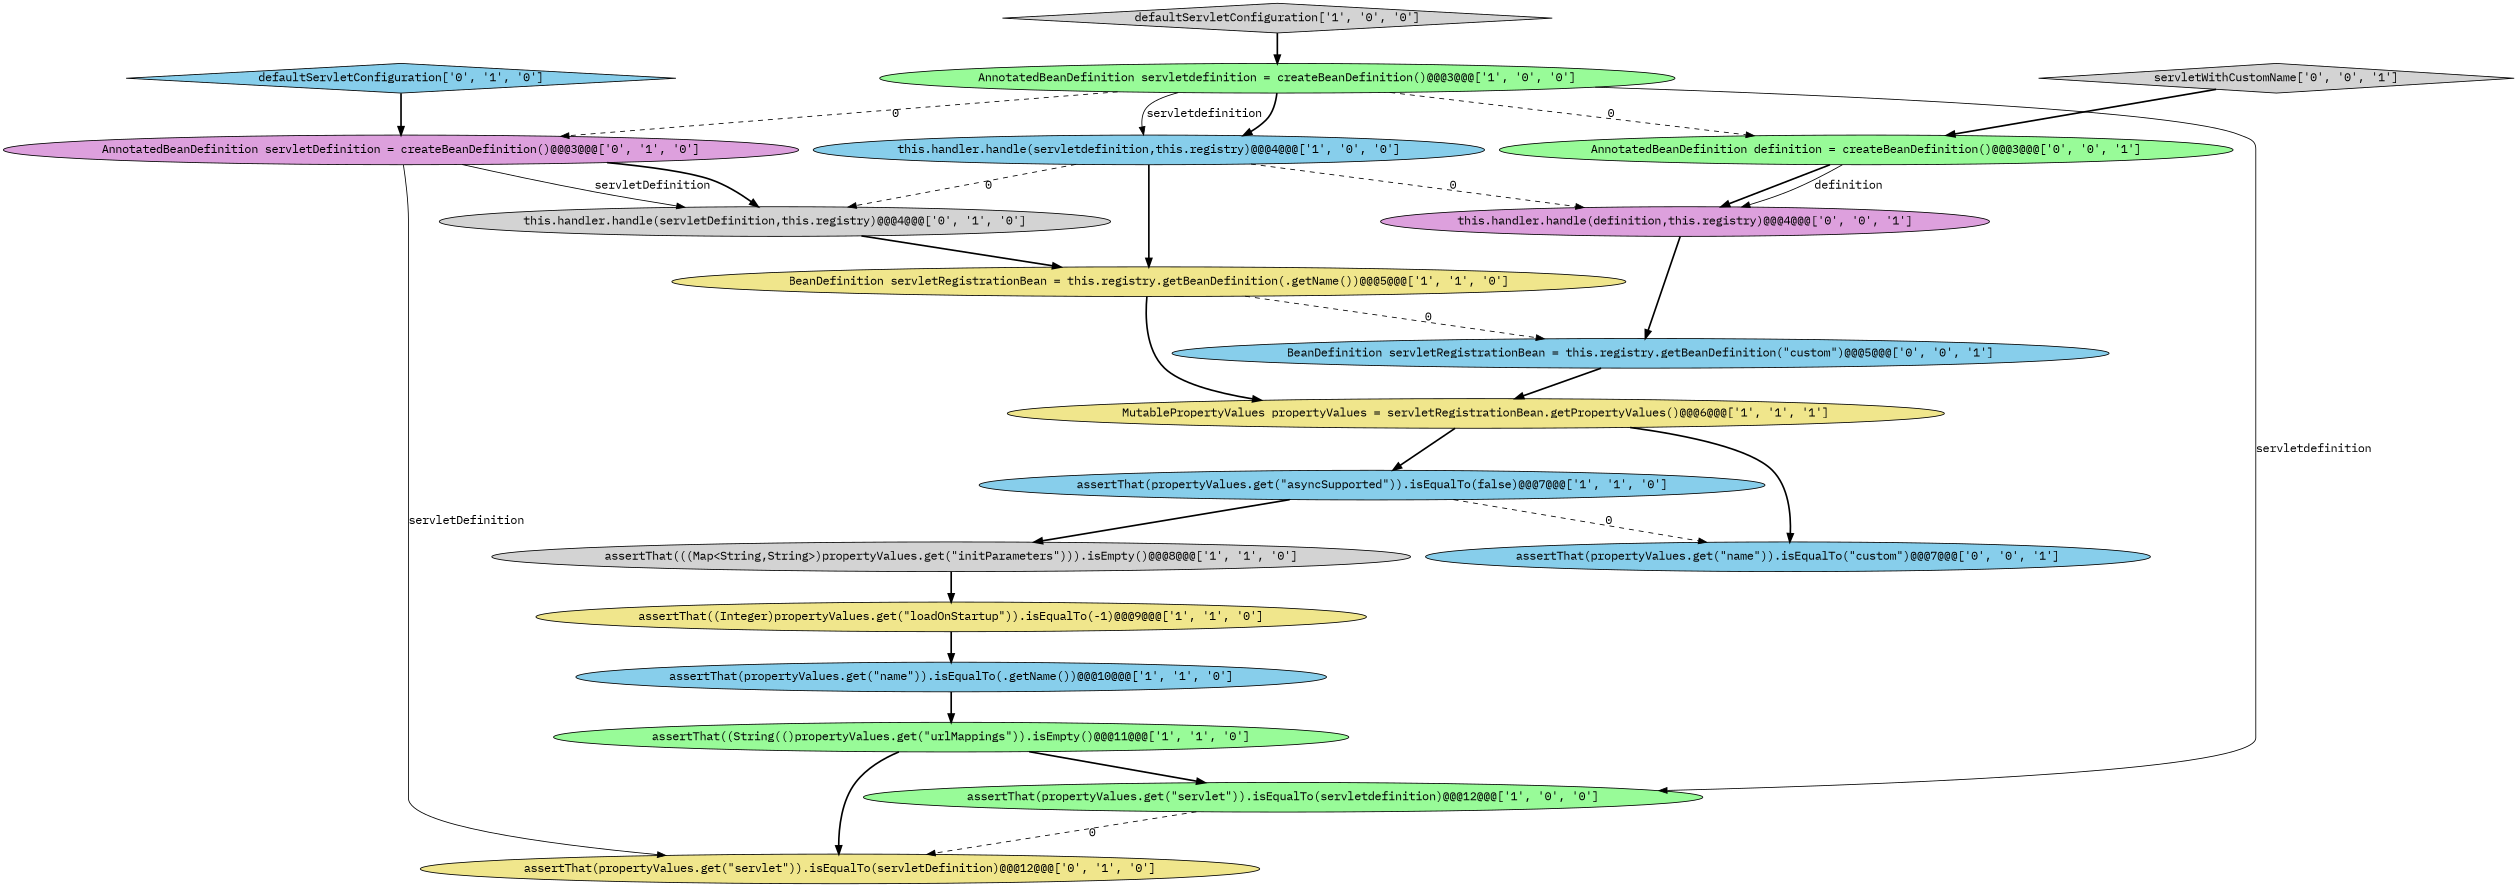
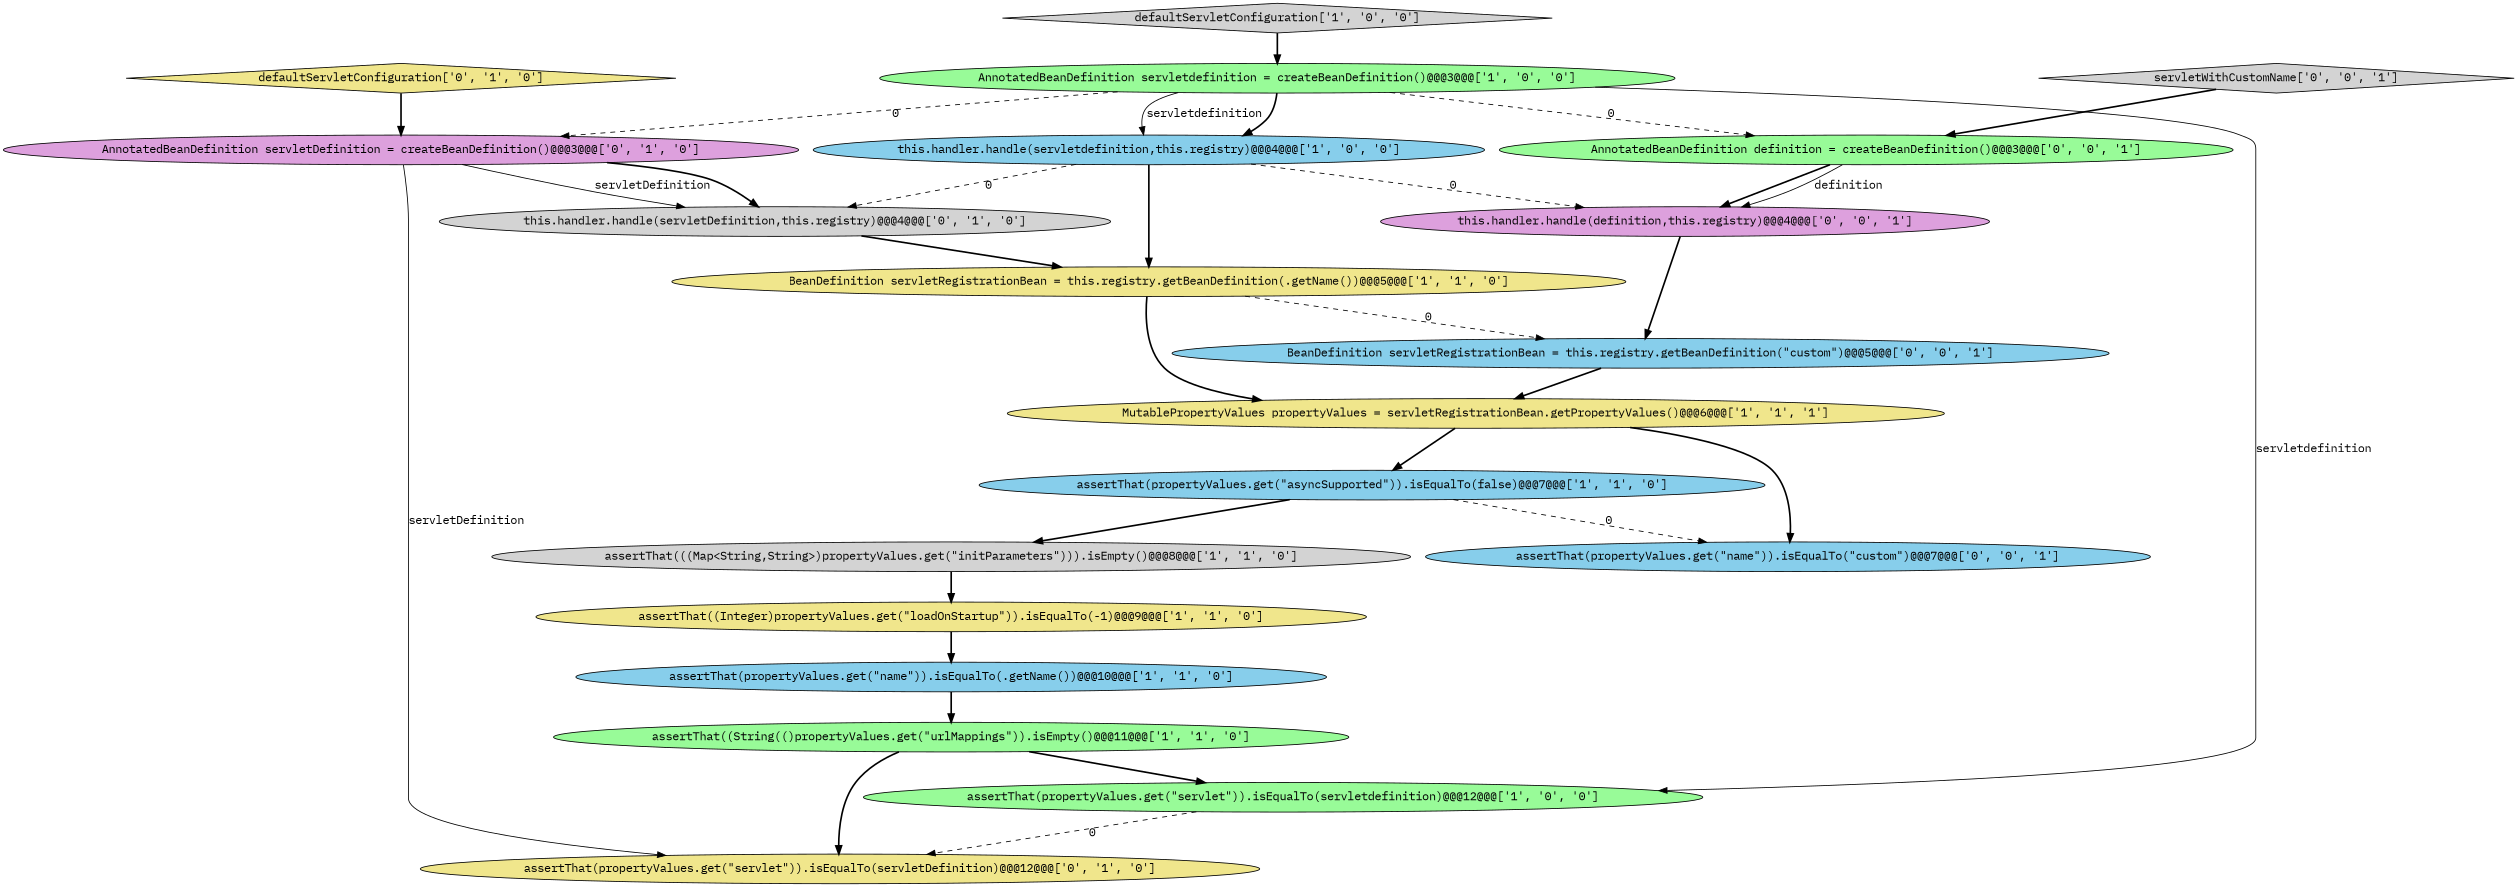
(401, 78) -> (401, 78)
